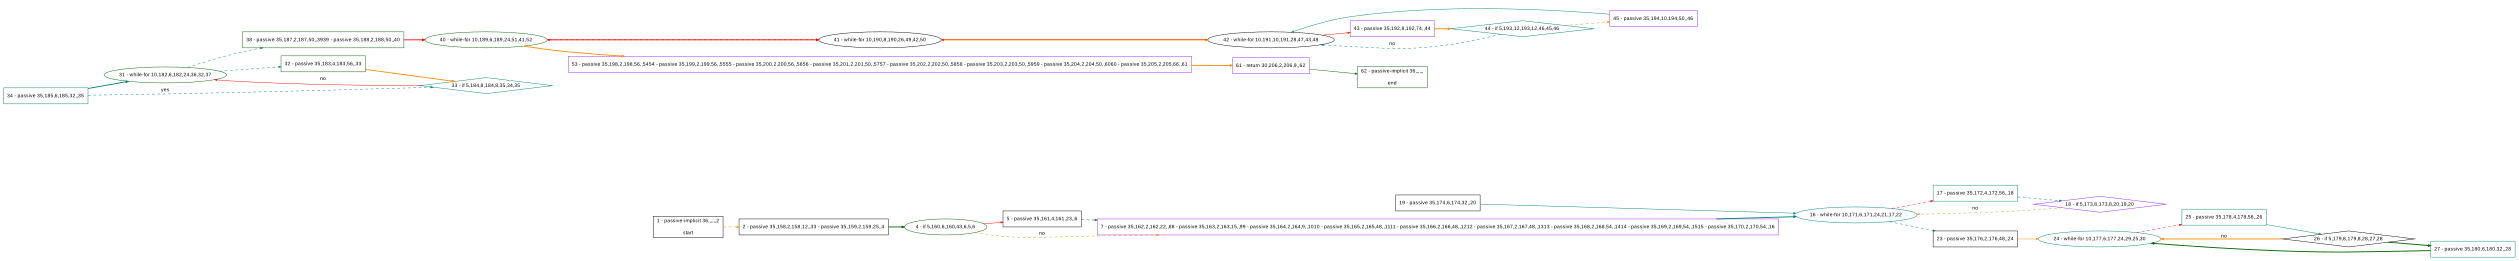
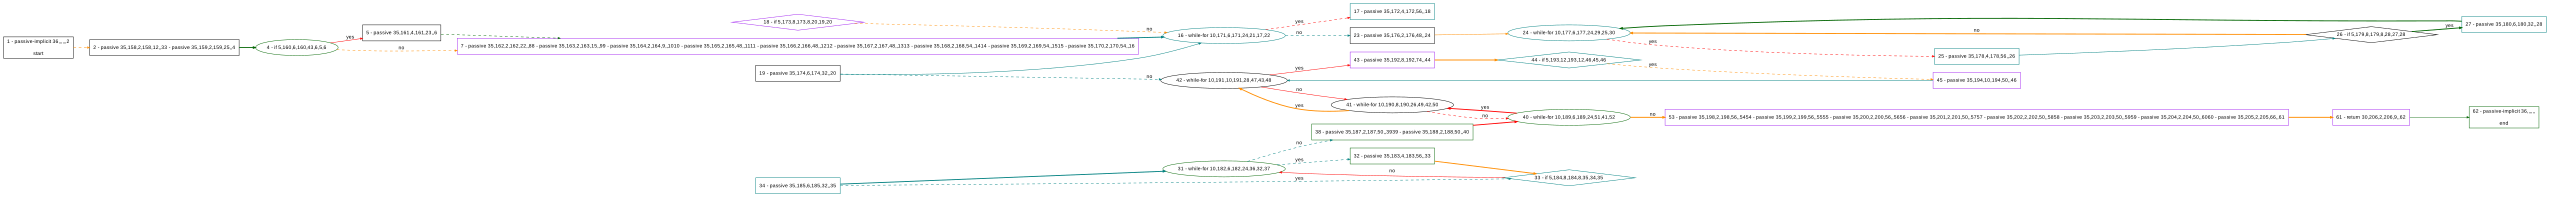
(1413, 48) -> (1000, 77)
(2038, 199) -> none
